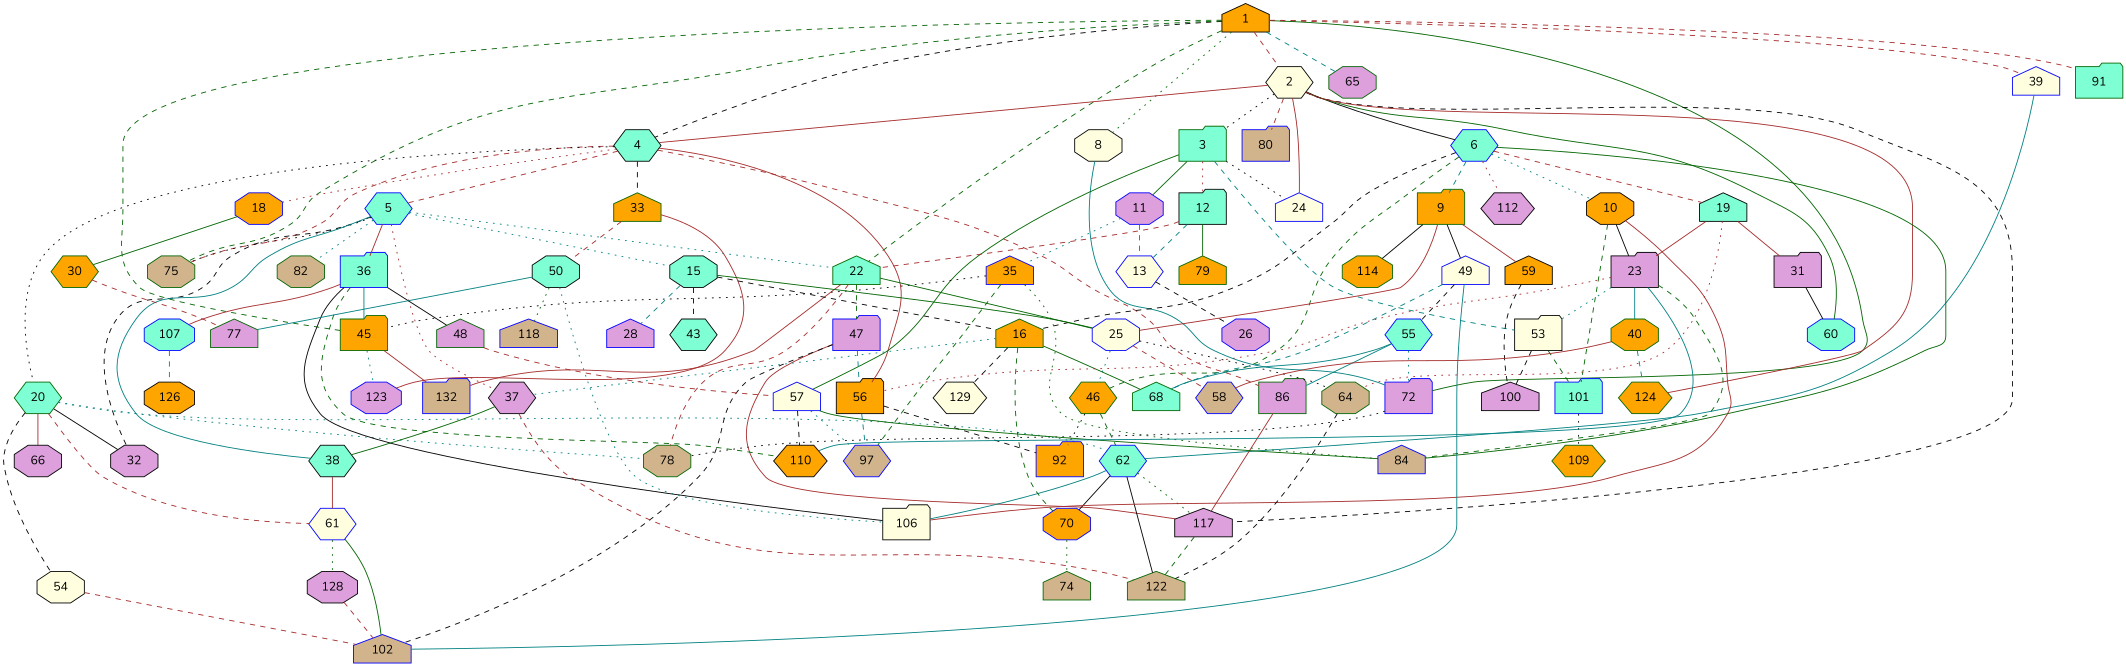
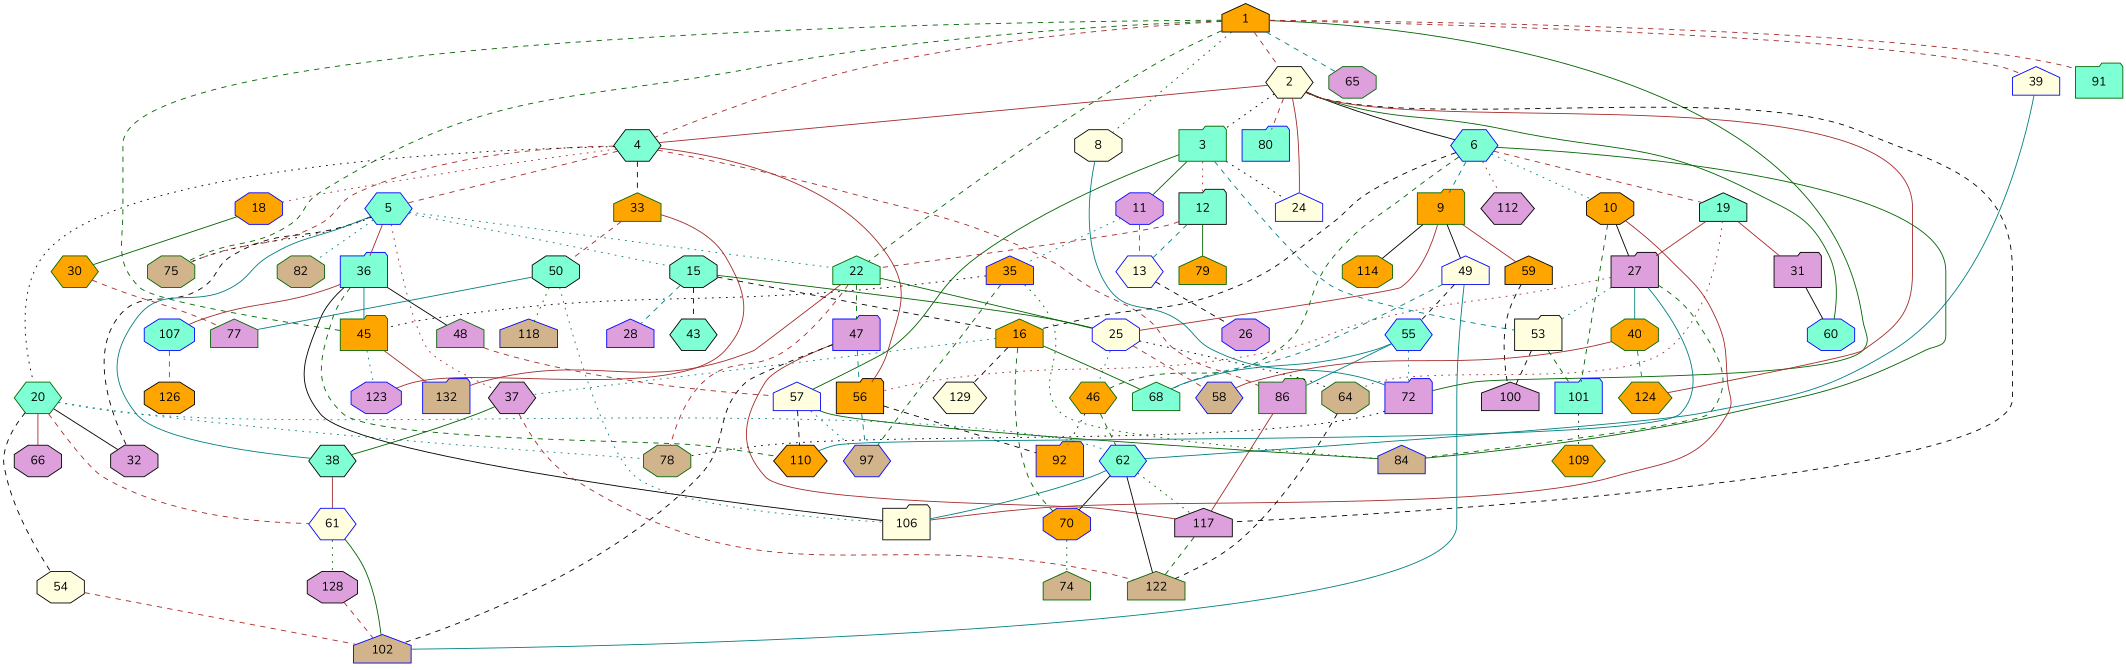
(933, 54) -> (933, 54)
(1266, 145) -> (1266, 145)
(1635, 272) -> (1635, 272)
